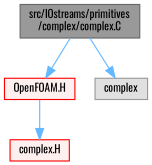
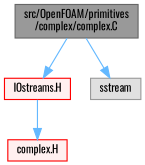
(80, 21) -> (77, 21)
(40, 89) -> (37, 89)
(121, 89) -> (116, 89)
